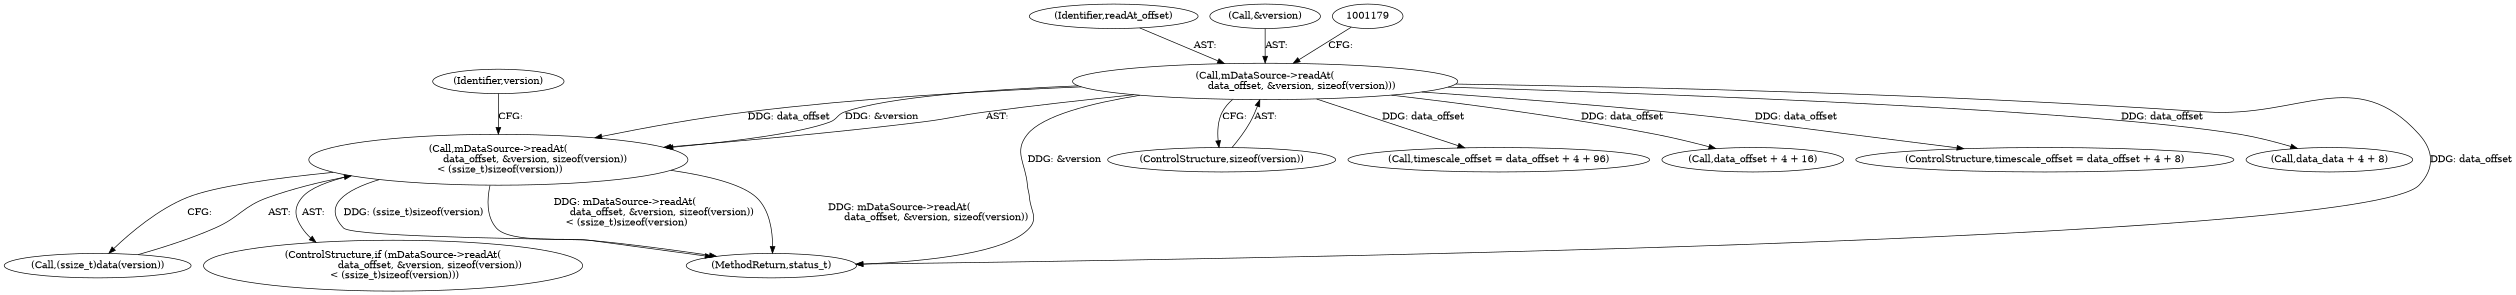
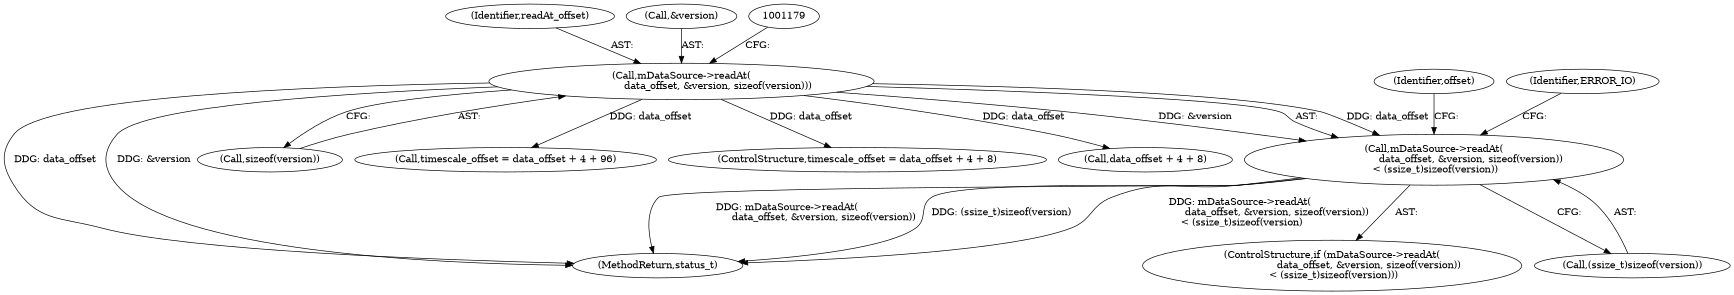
(498, 81) -> (1434, 81)
none -> (1583, 81)
(1222, 160) -> (270, 160)
(1753, 160) -> none
(2329, 160) -> (1145, 160)
(98, 266) -> (1632, 266)
